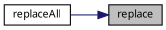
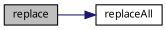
(84, 15) -> (71, 15)
